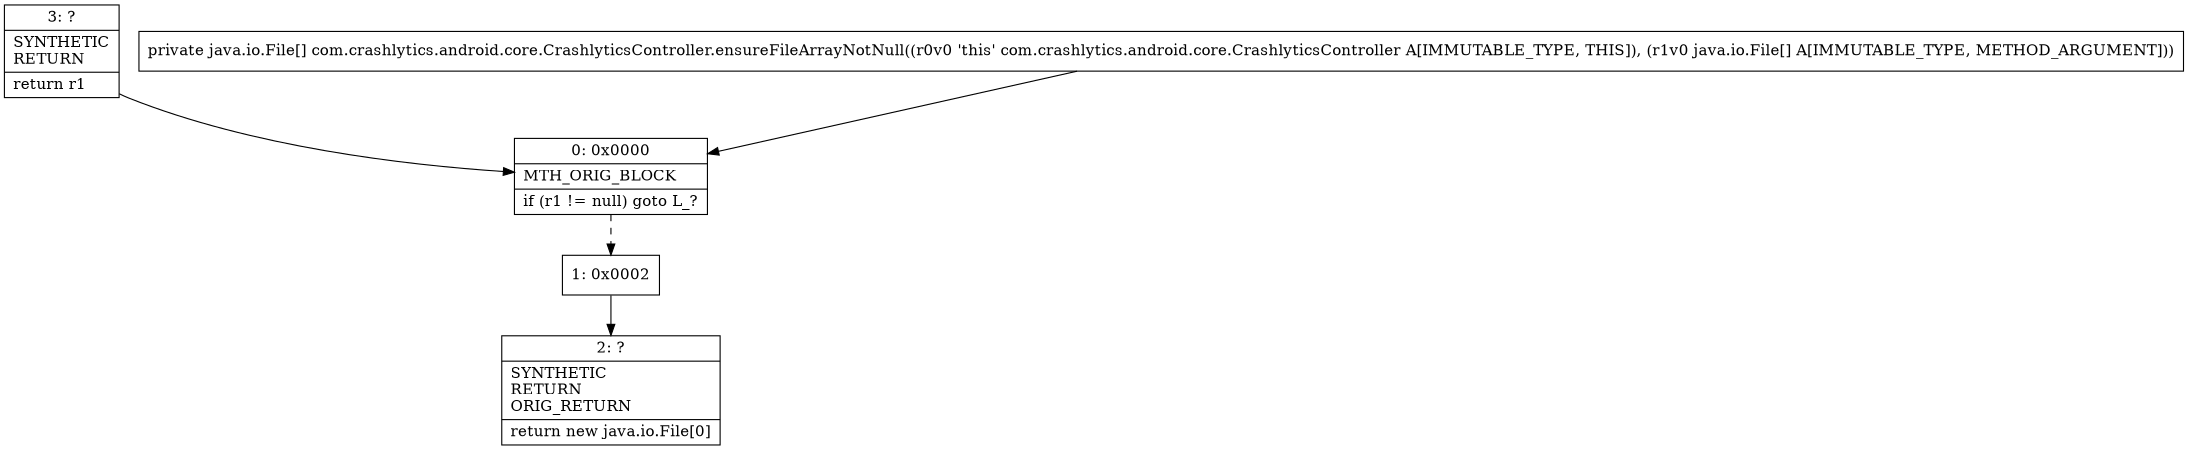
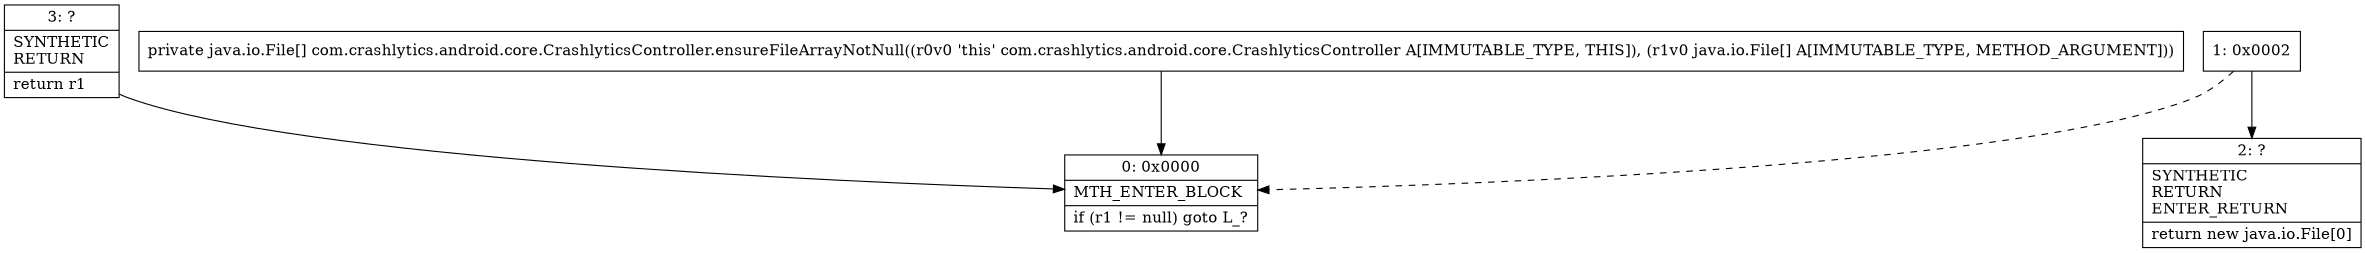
(600, 176) -> (1158, 192)
(611, 229) -> (1759, 166)
(571, 406) -> (2220, 209)
